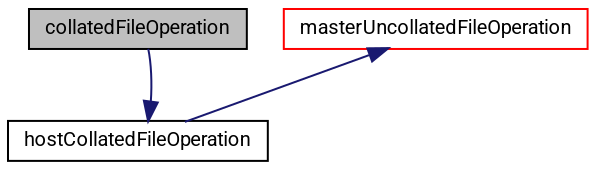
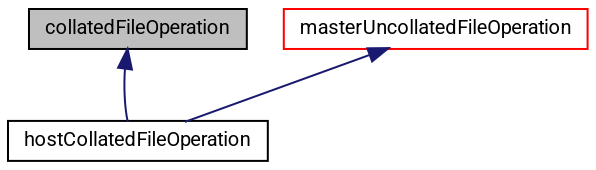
(151, 75) -> (125, 95)
